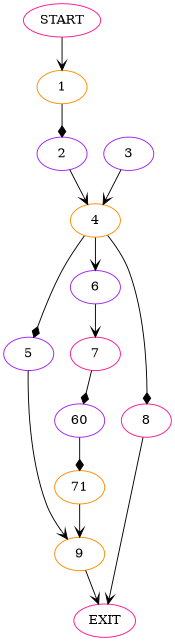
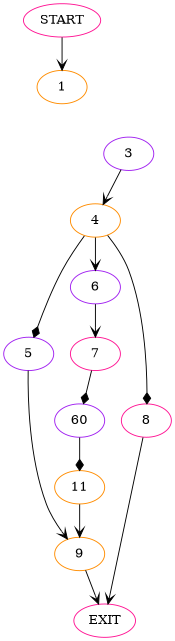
(62, 154) -> none
(80, 487) -> (80, 487)
